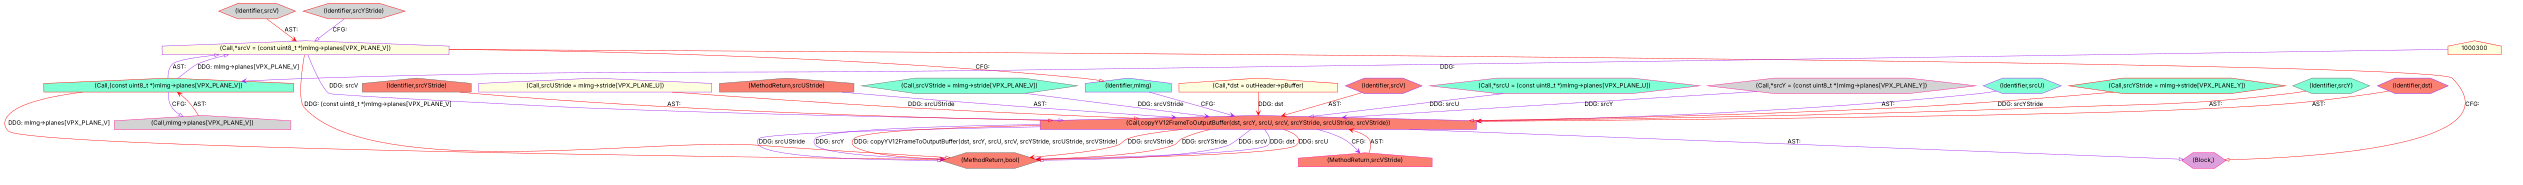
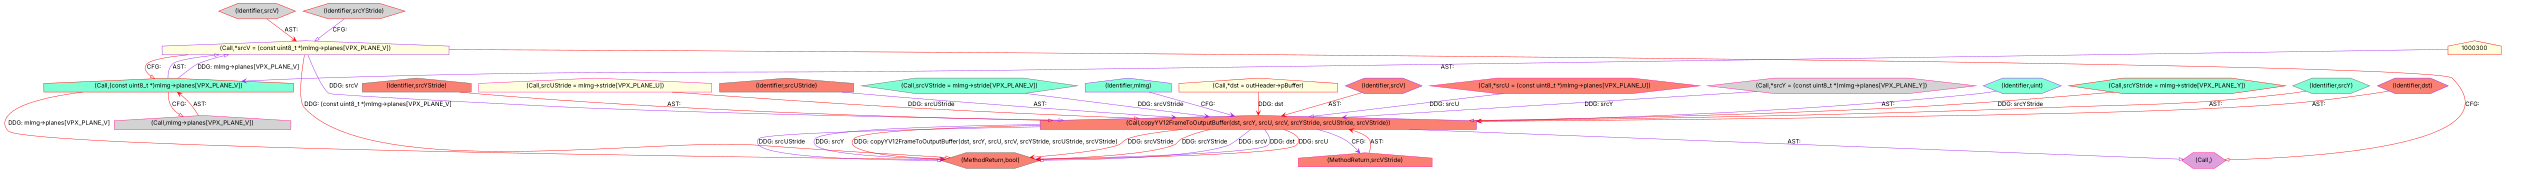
(775, 58) -> (160, 59)
(1448, 67) -> (1448, 67)
(595, 86) -> (595, 86)
(787, 86) -> (787, 86)
(1565, 86) -> (1565, 86)
(2022, 86) -> (2022, 86)
(170, 105) -> (170, 105)
(2204, 161) -> (2204, 161)
